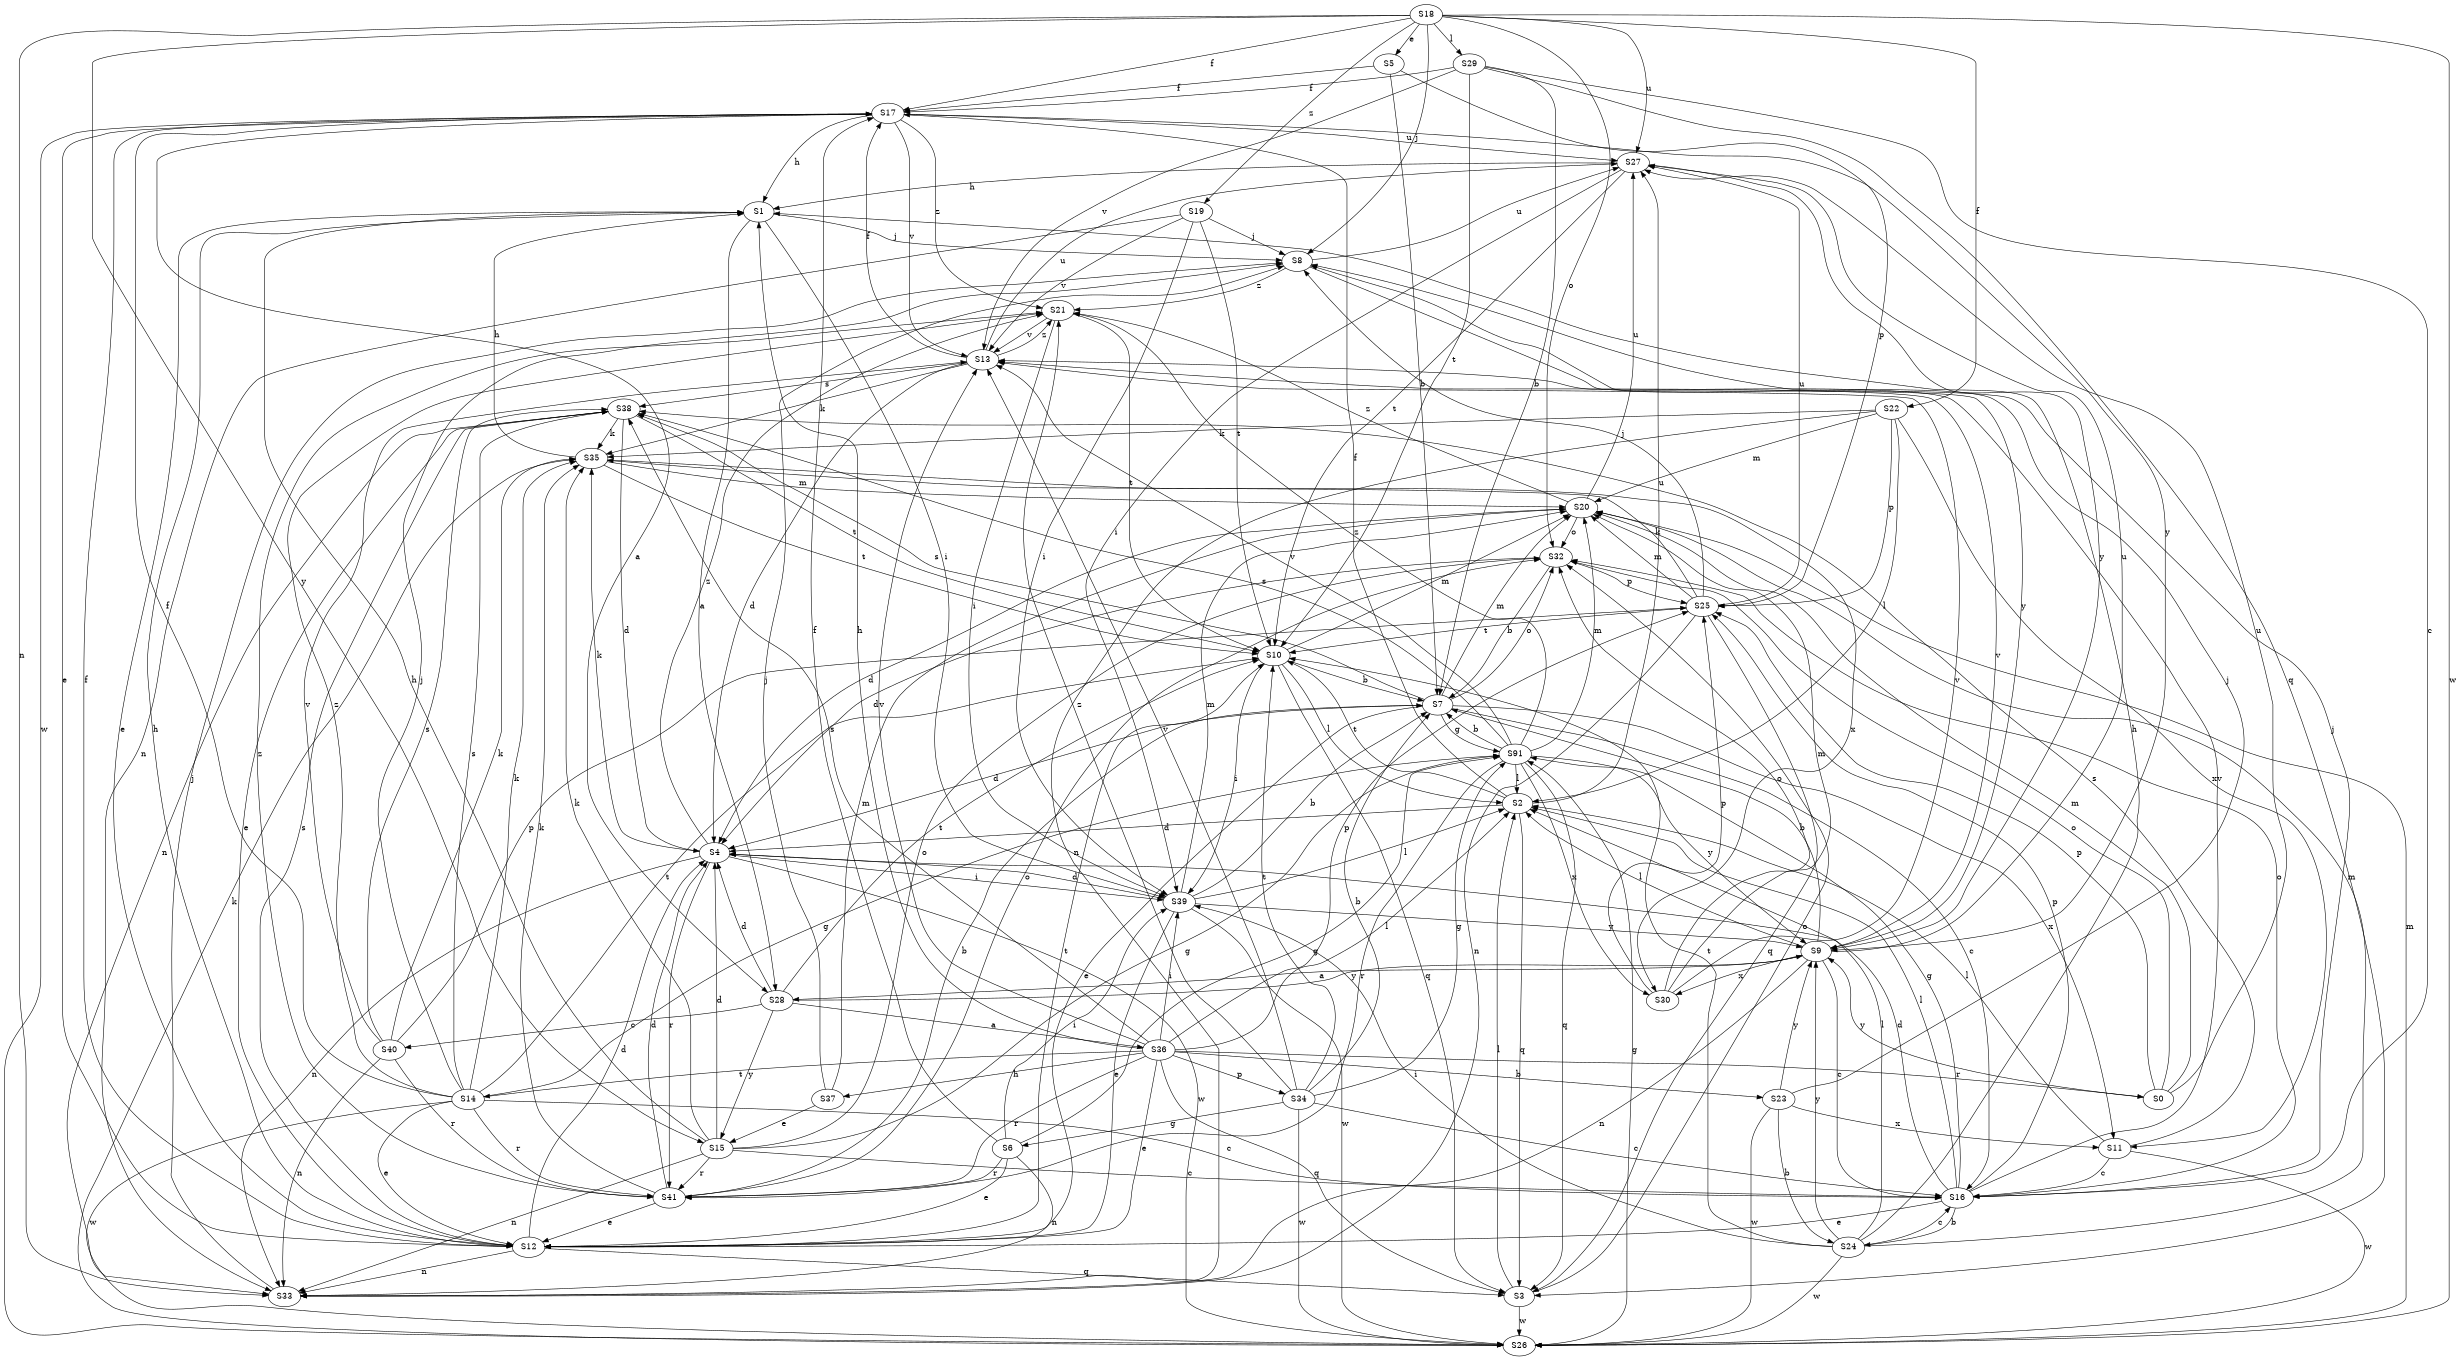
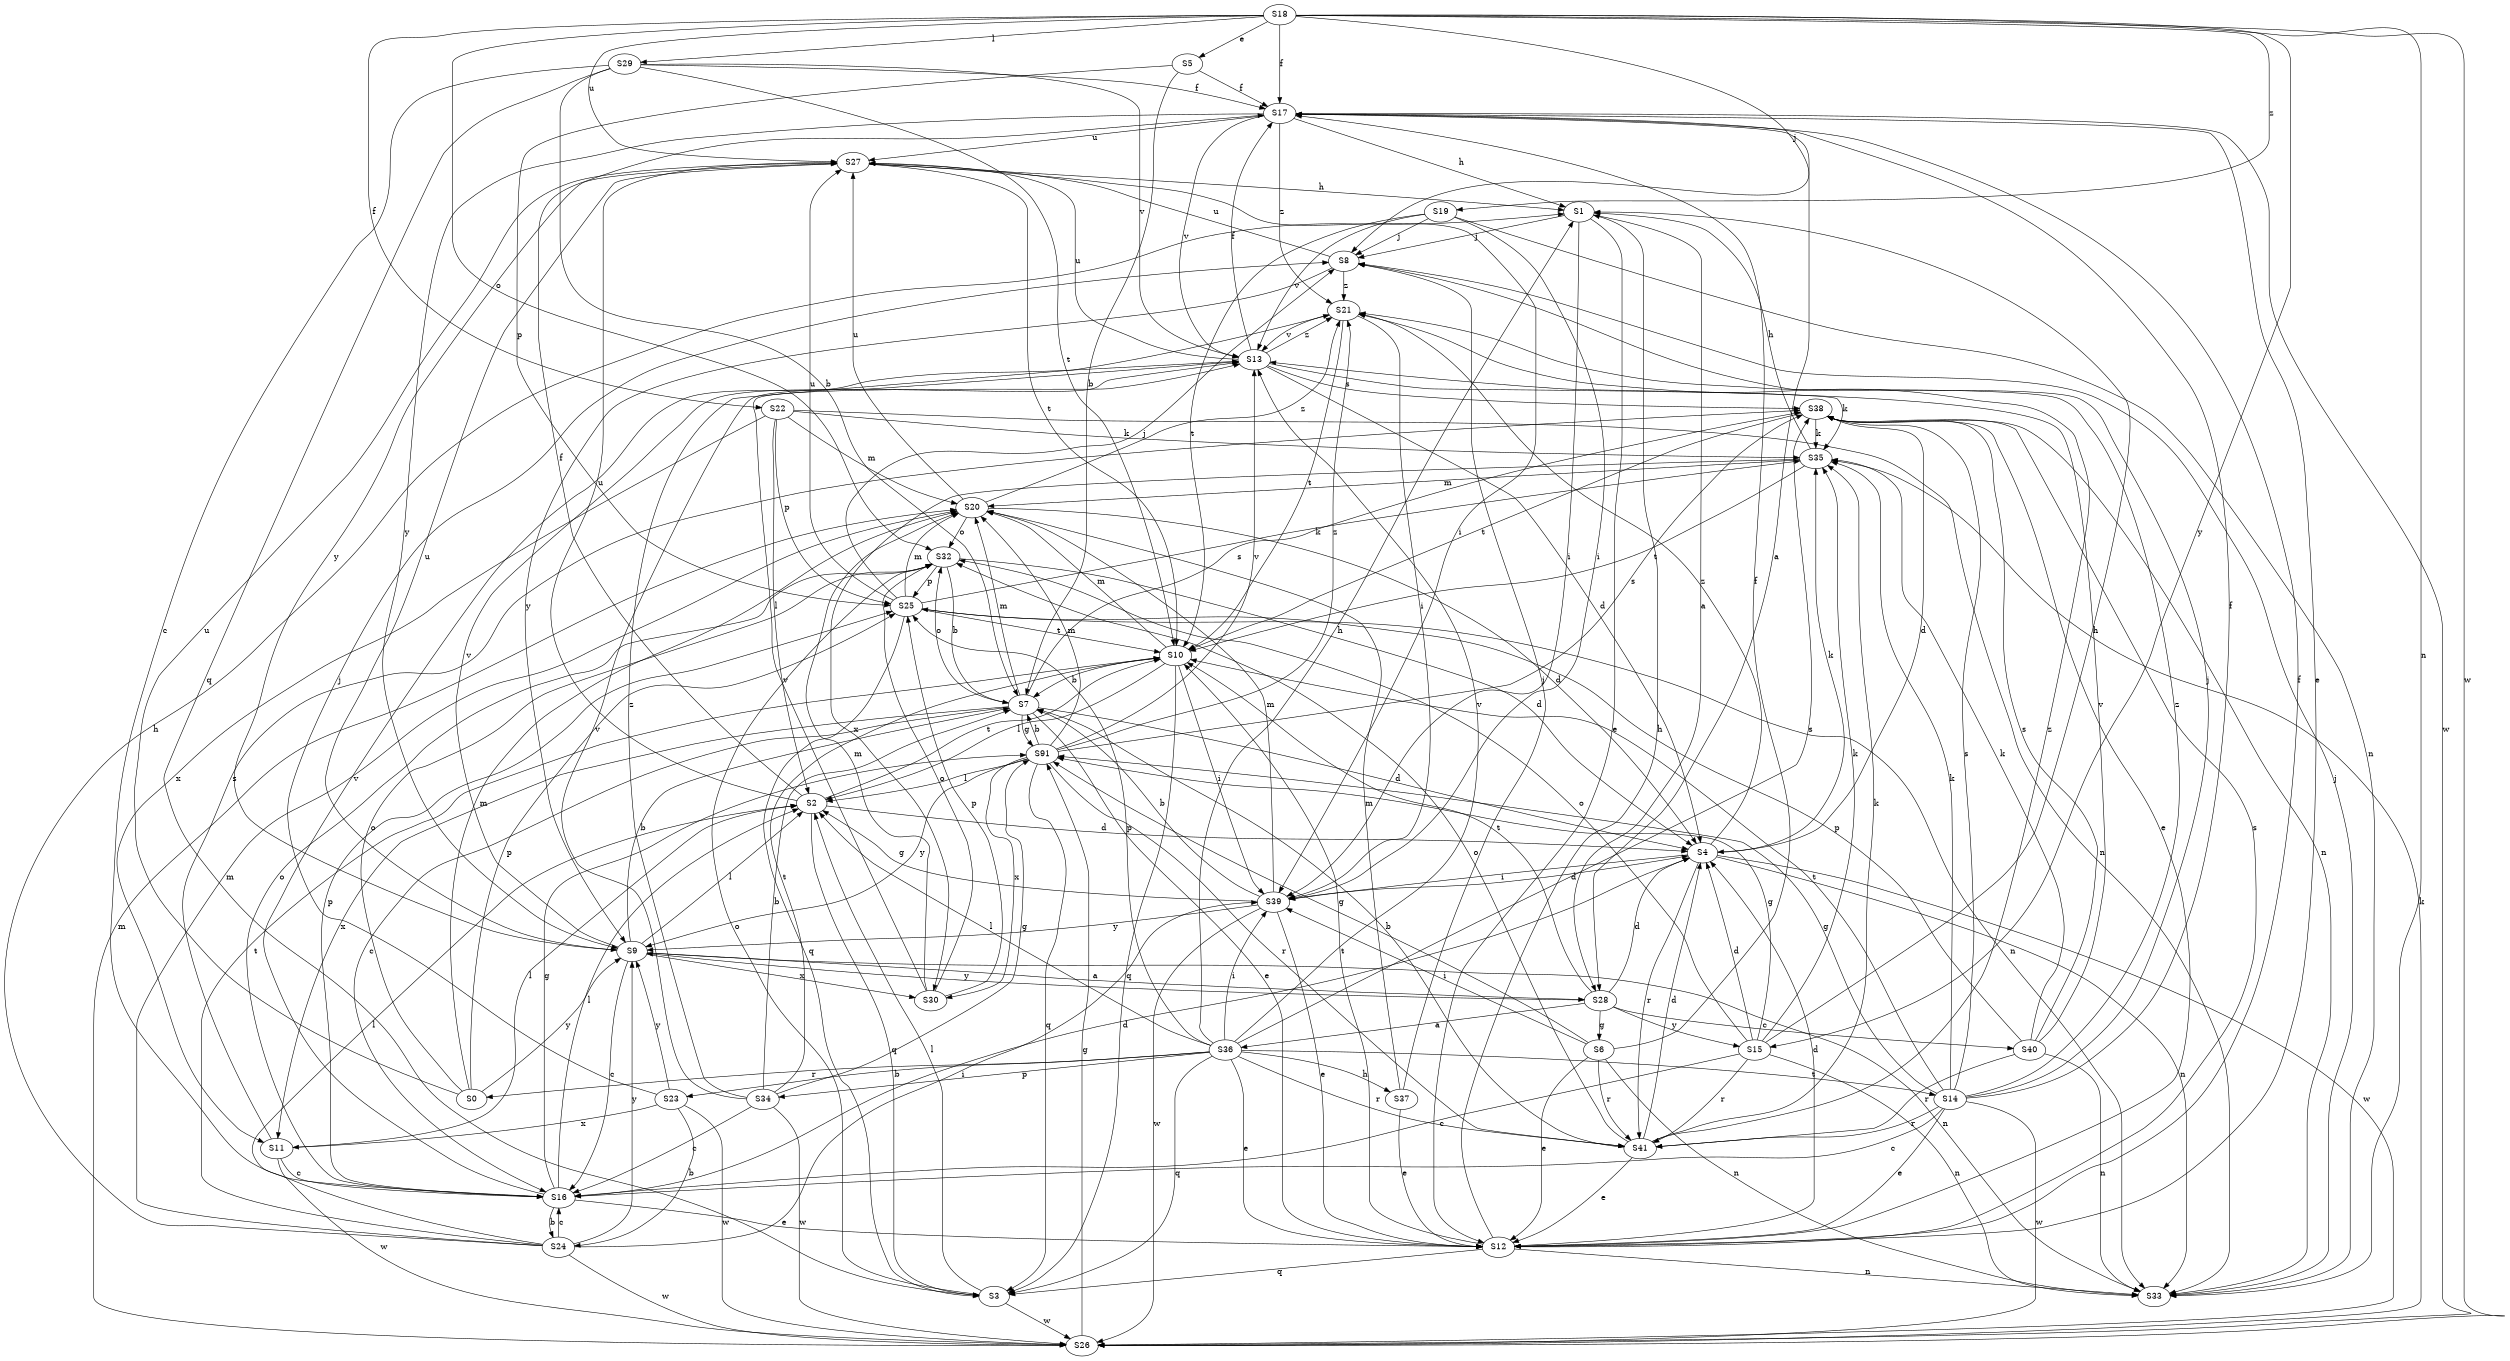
(2201, 585) -> none
(1406, 853) -> (902, 853)
(775, 1123) -> (1409, 1198)
(1156, 1124) -> (1600, 1023)
